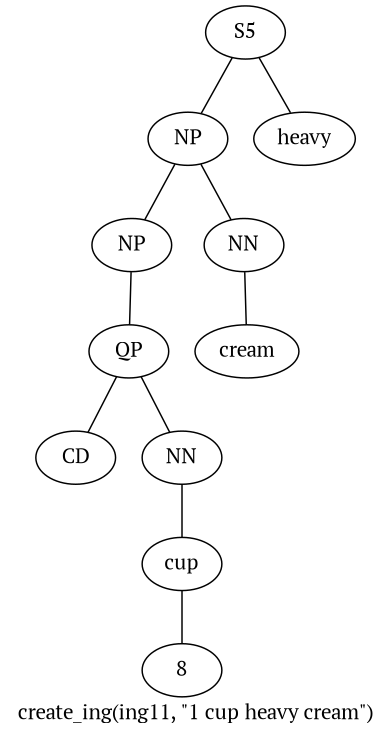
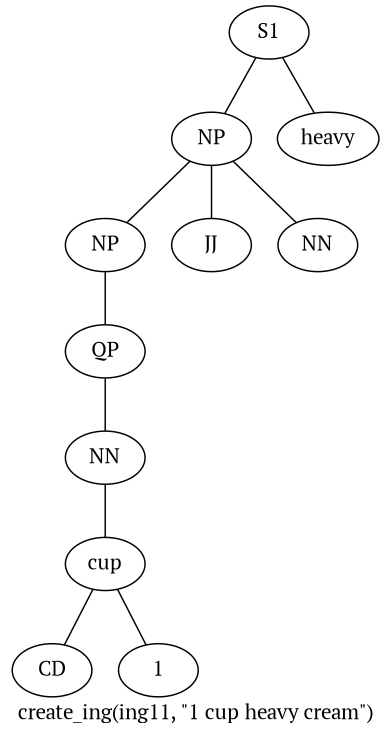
(245, 32) -> (269, 32)
none -> (212, 245)
(247, 351) -> none
(102, 405) -> (79, 617)
(182, 670) -> (158, 670)
